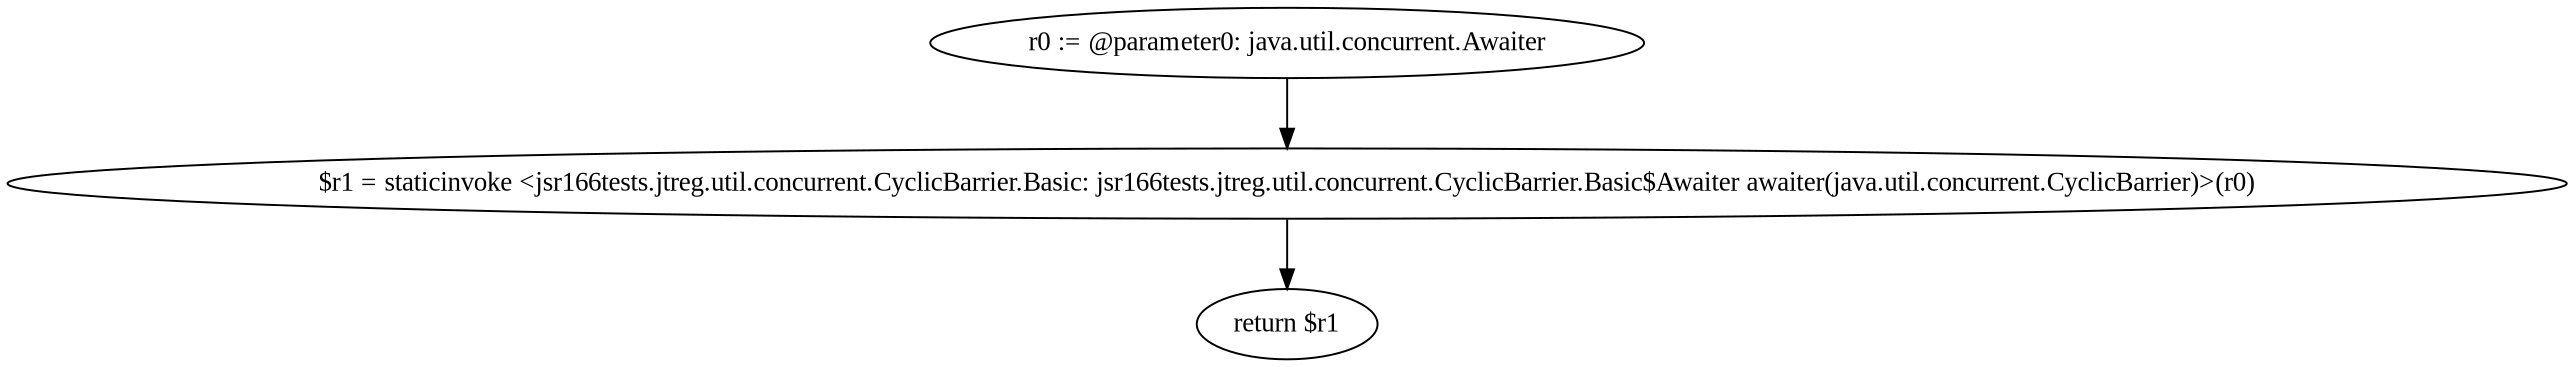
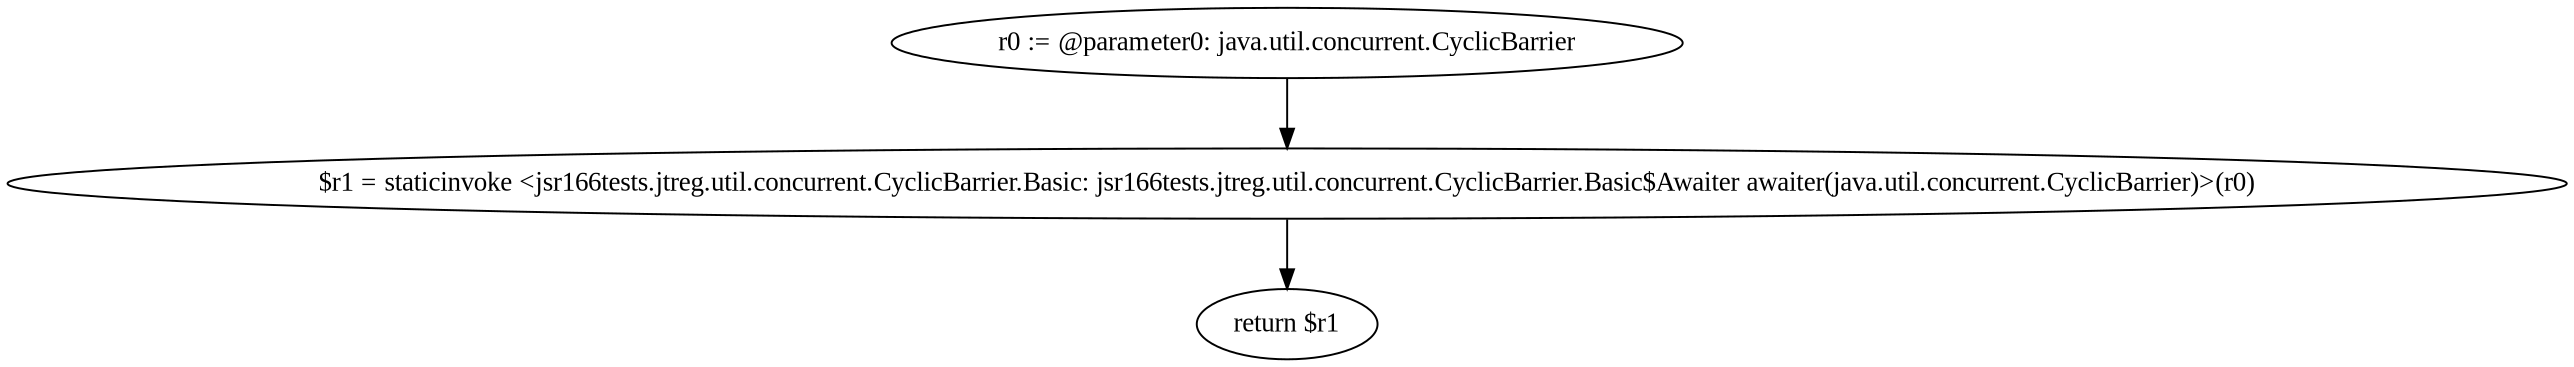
(1287, 43) -> (1287, 43)
